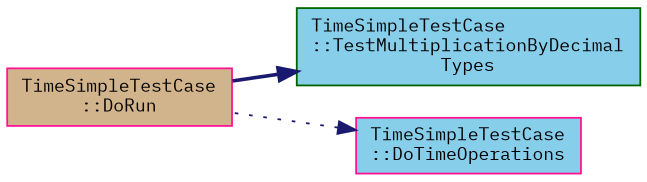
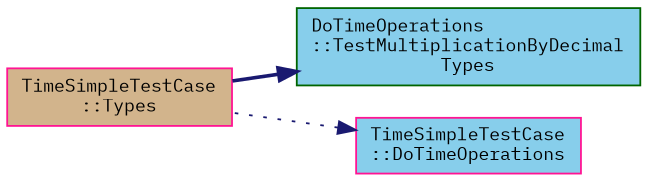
(469, 47) -> (469, 47)
(120, 97) -> (120, 97)
